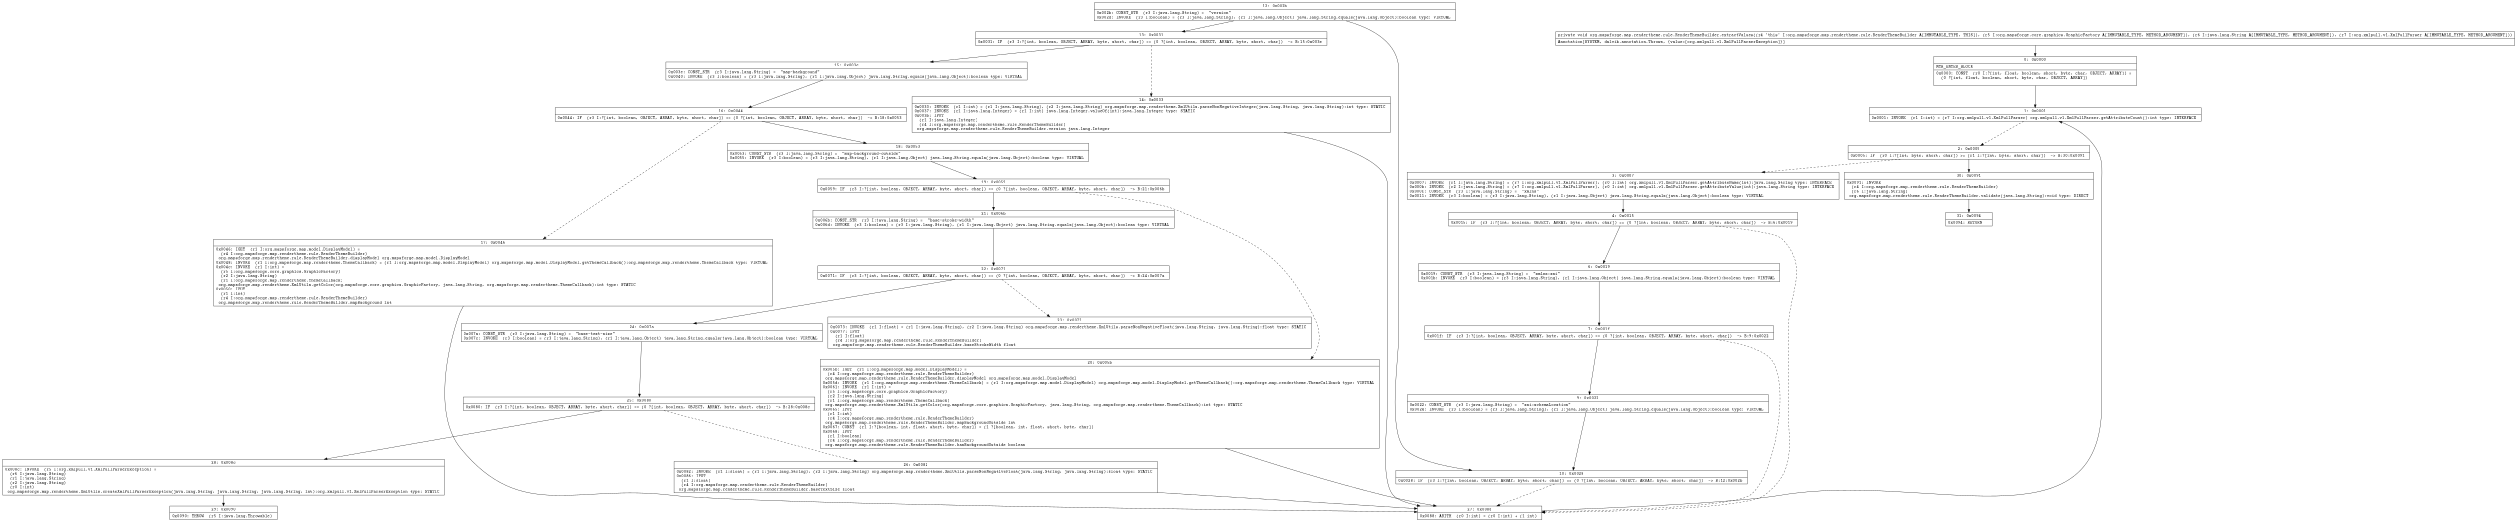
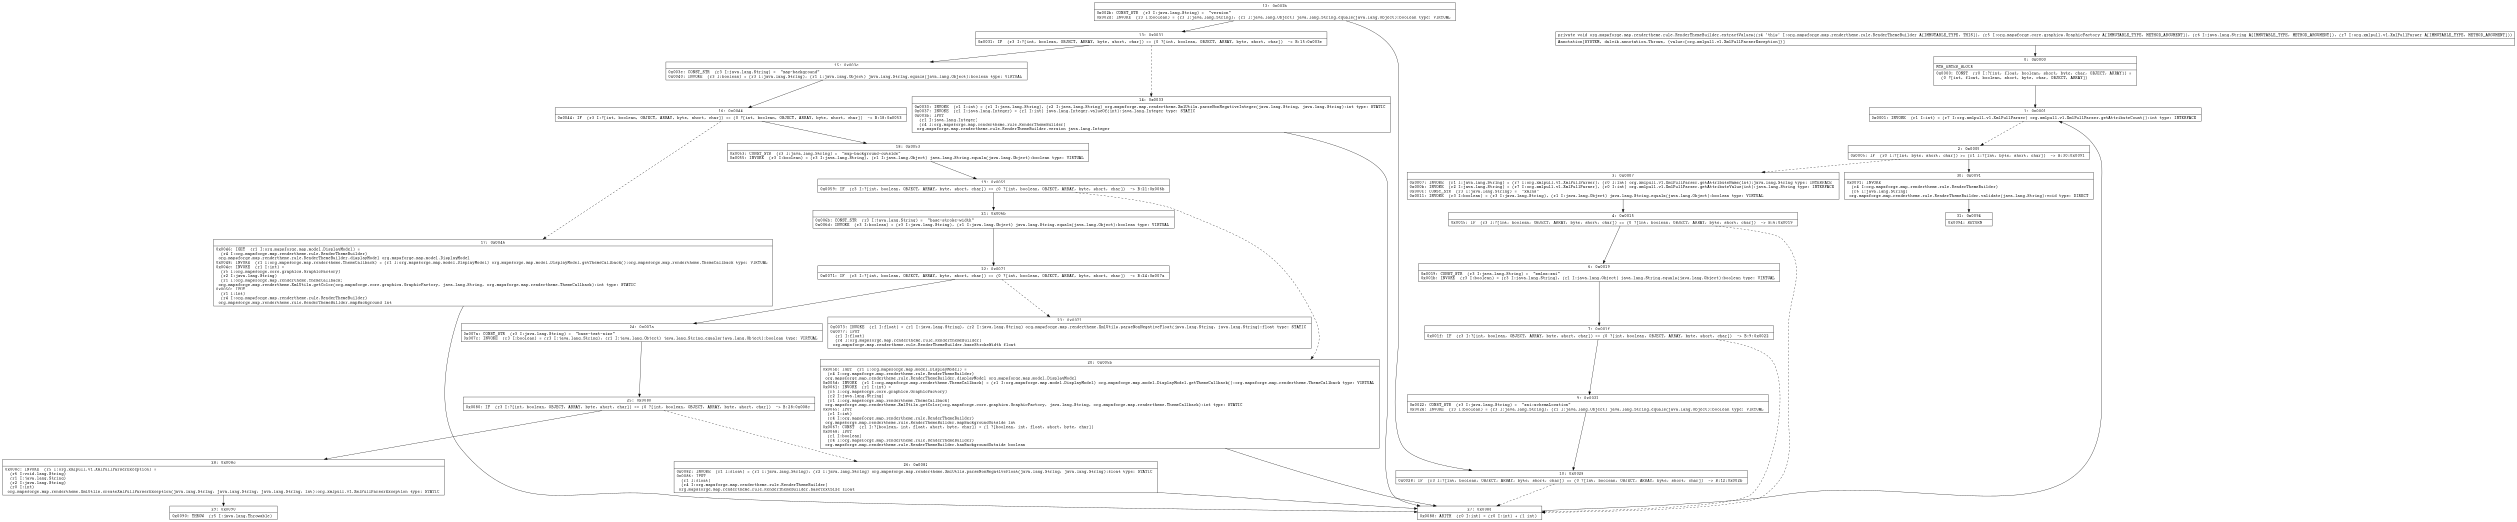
(36, 474) -> (36, 474)
